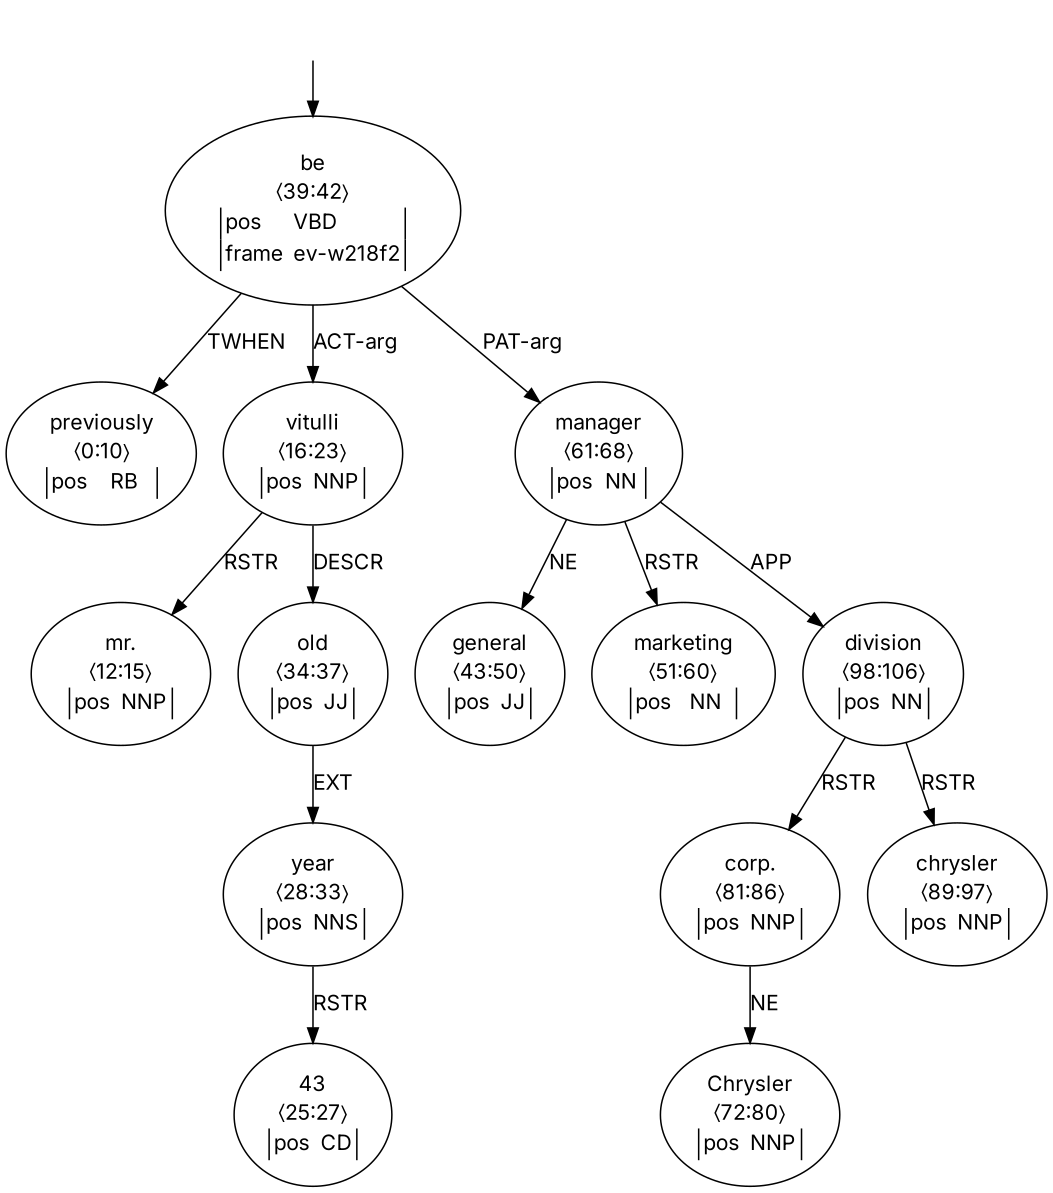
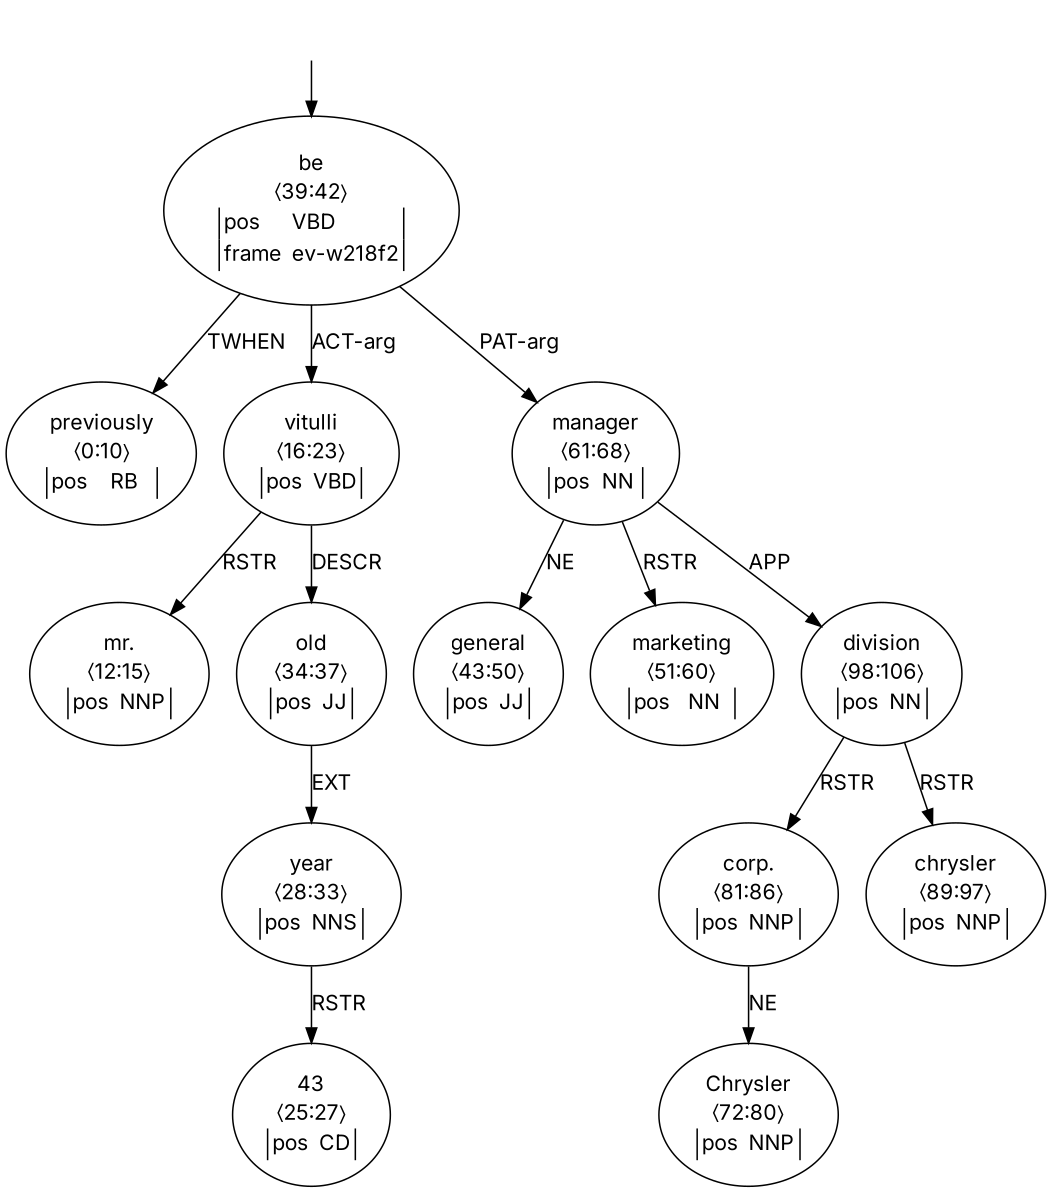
(336, 482) -> (335, 482)
